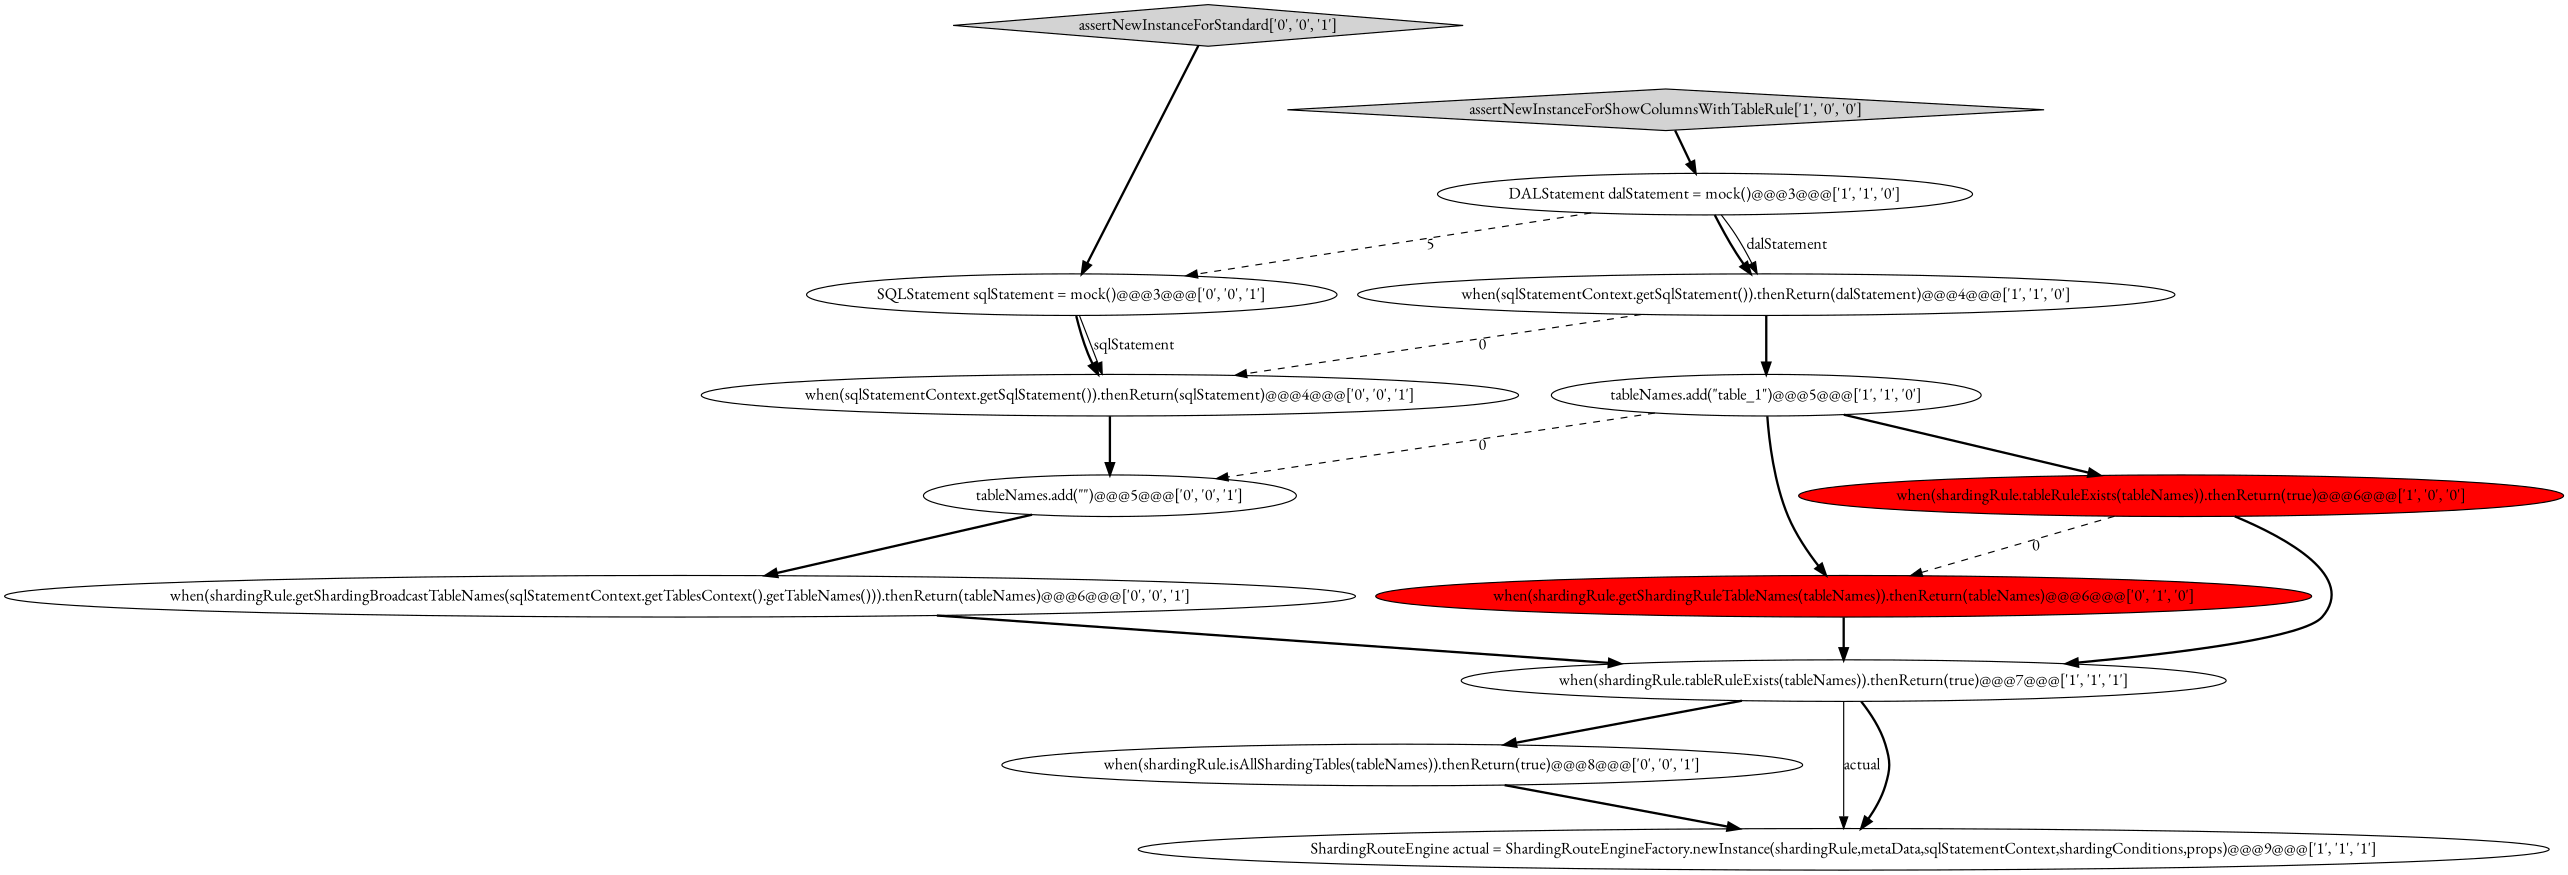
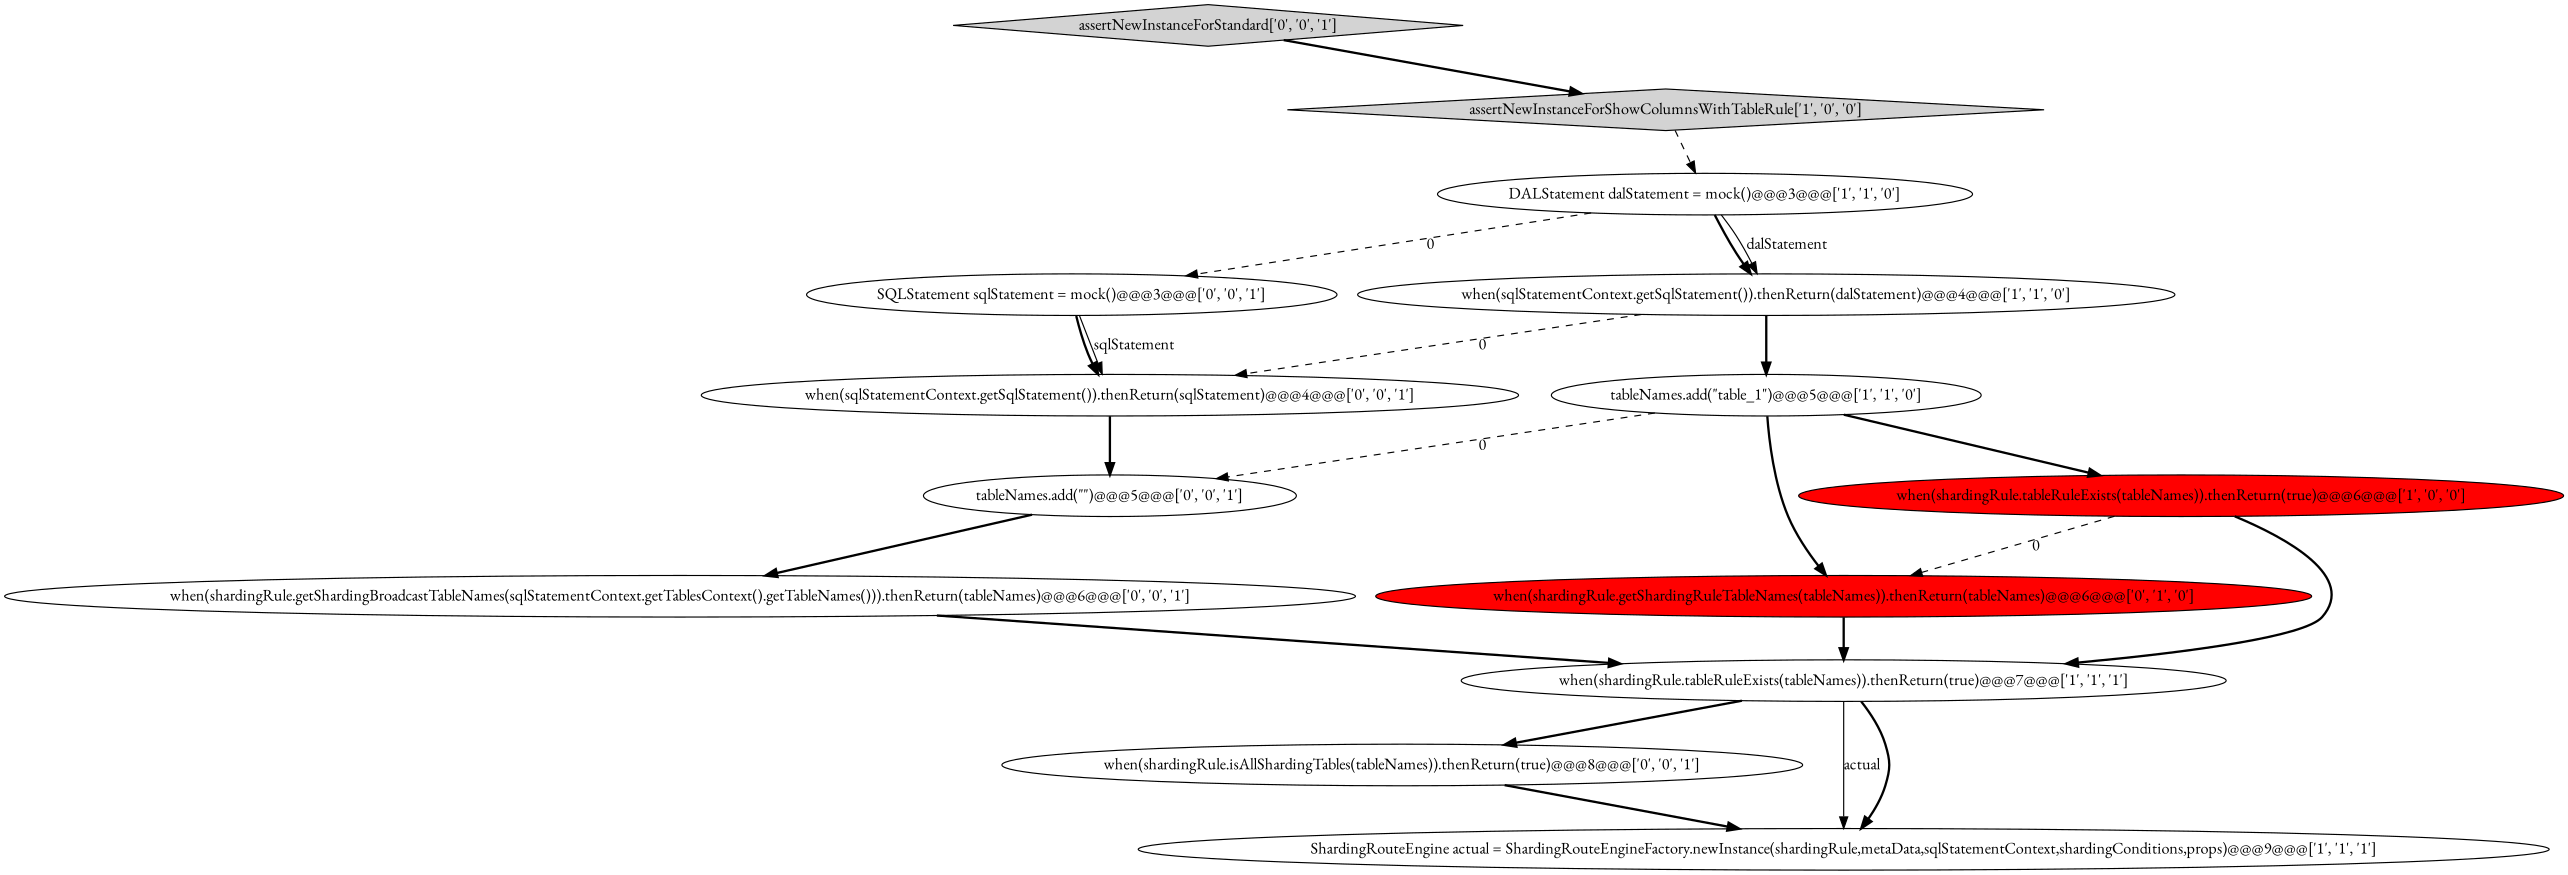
(1683, 146) -> (1683, 146)
(1143, 154) -> (1427, 66)
(1431, 244) -> (1431, 244)
